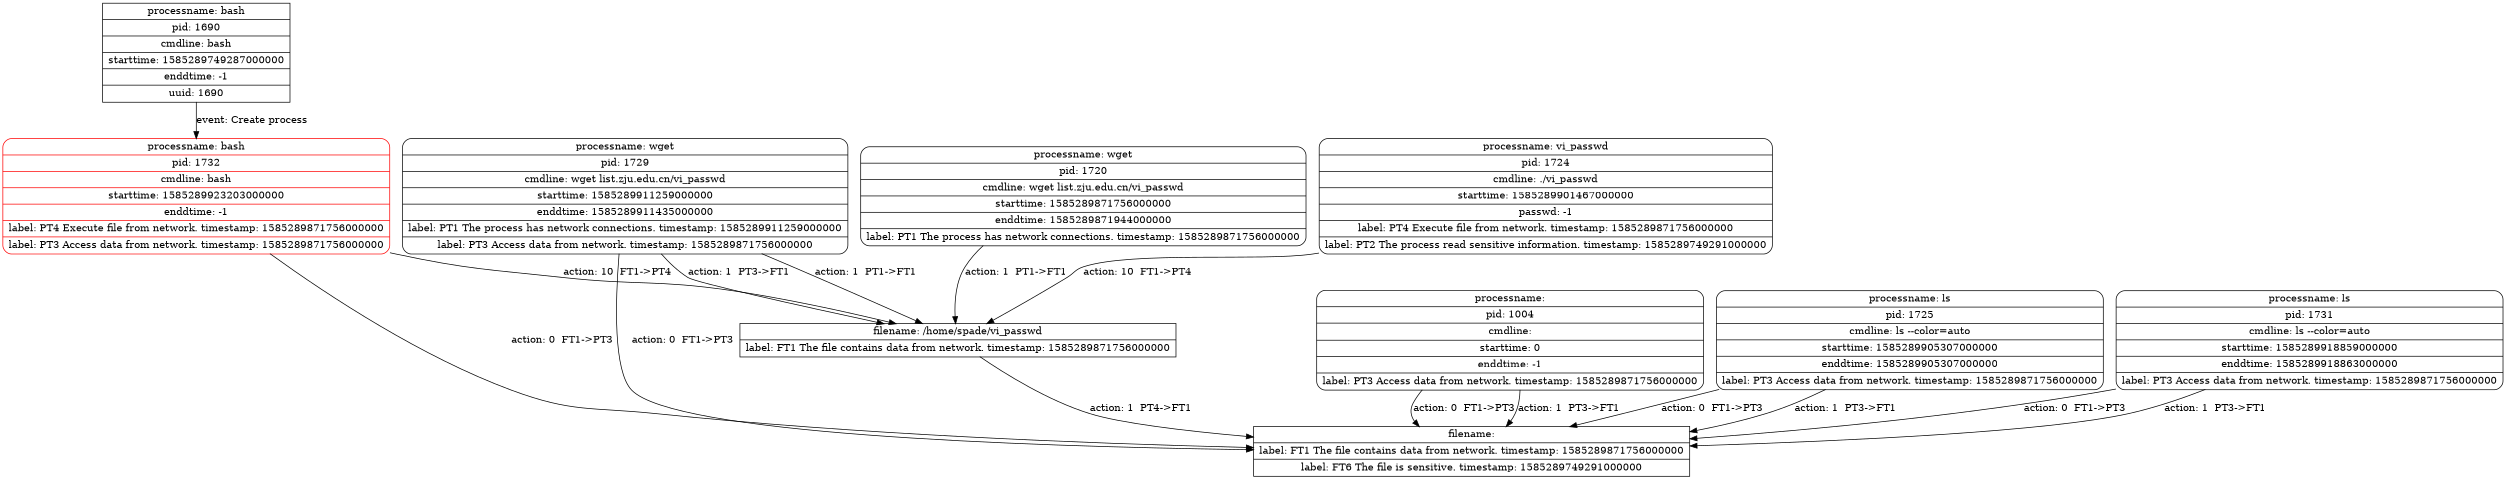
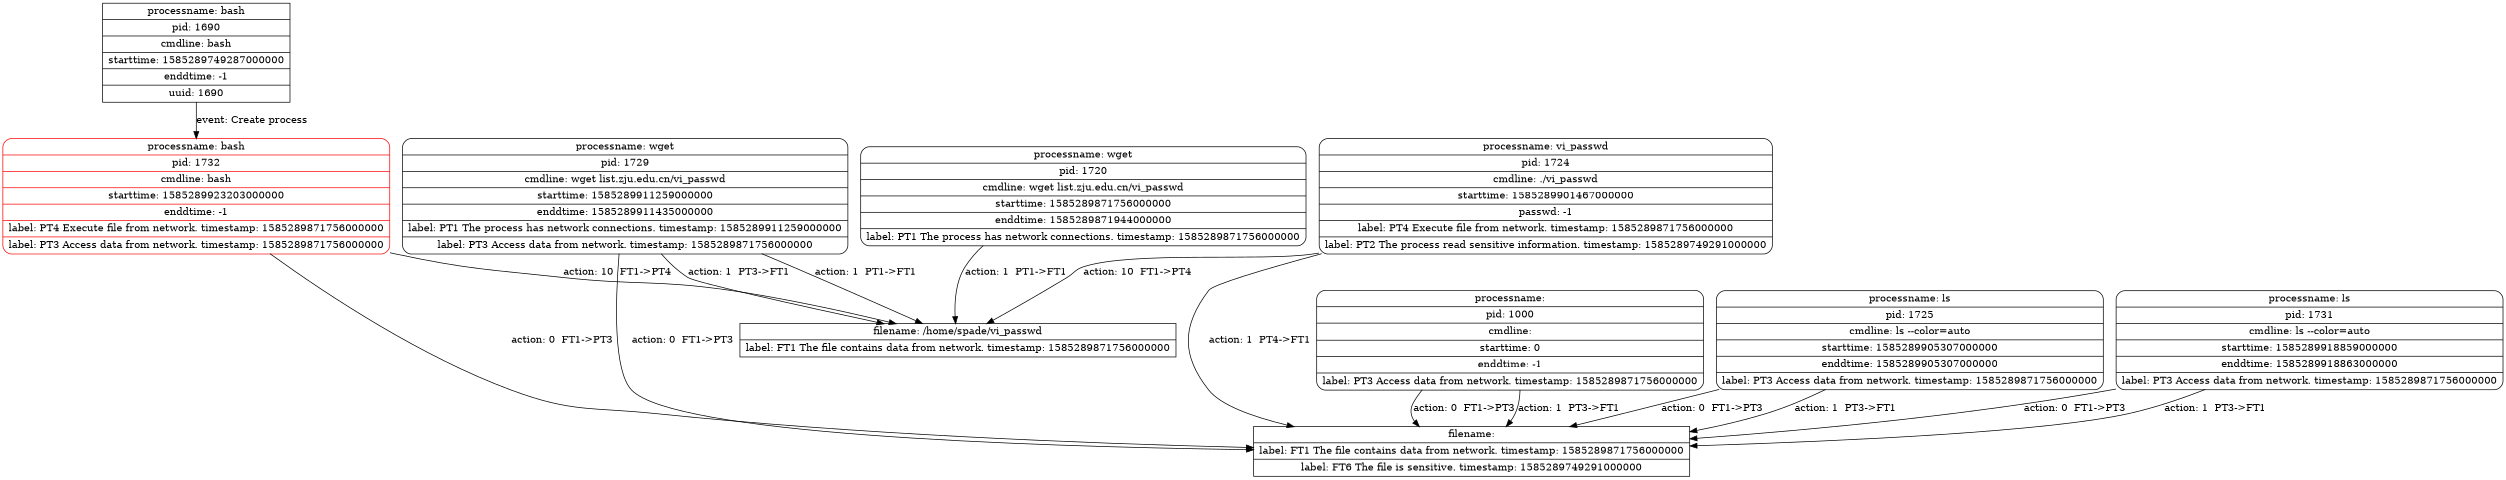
(1510, 315) -> (1510, 315)
(1106, 418) -> (1191, 324)
